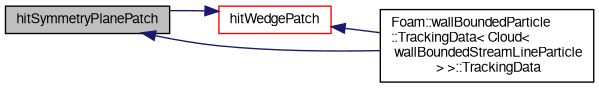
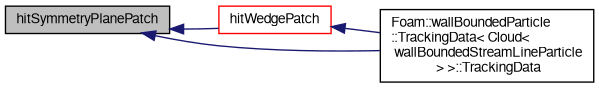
(187, 11) -> (201, 29)
